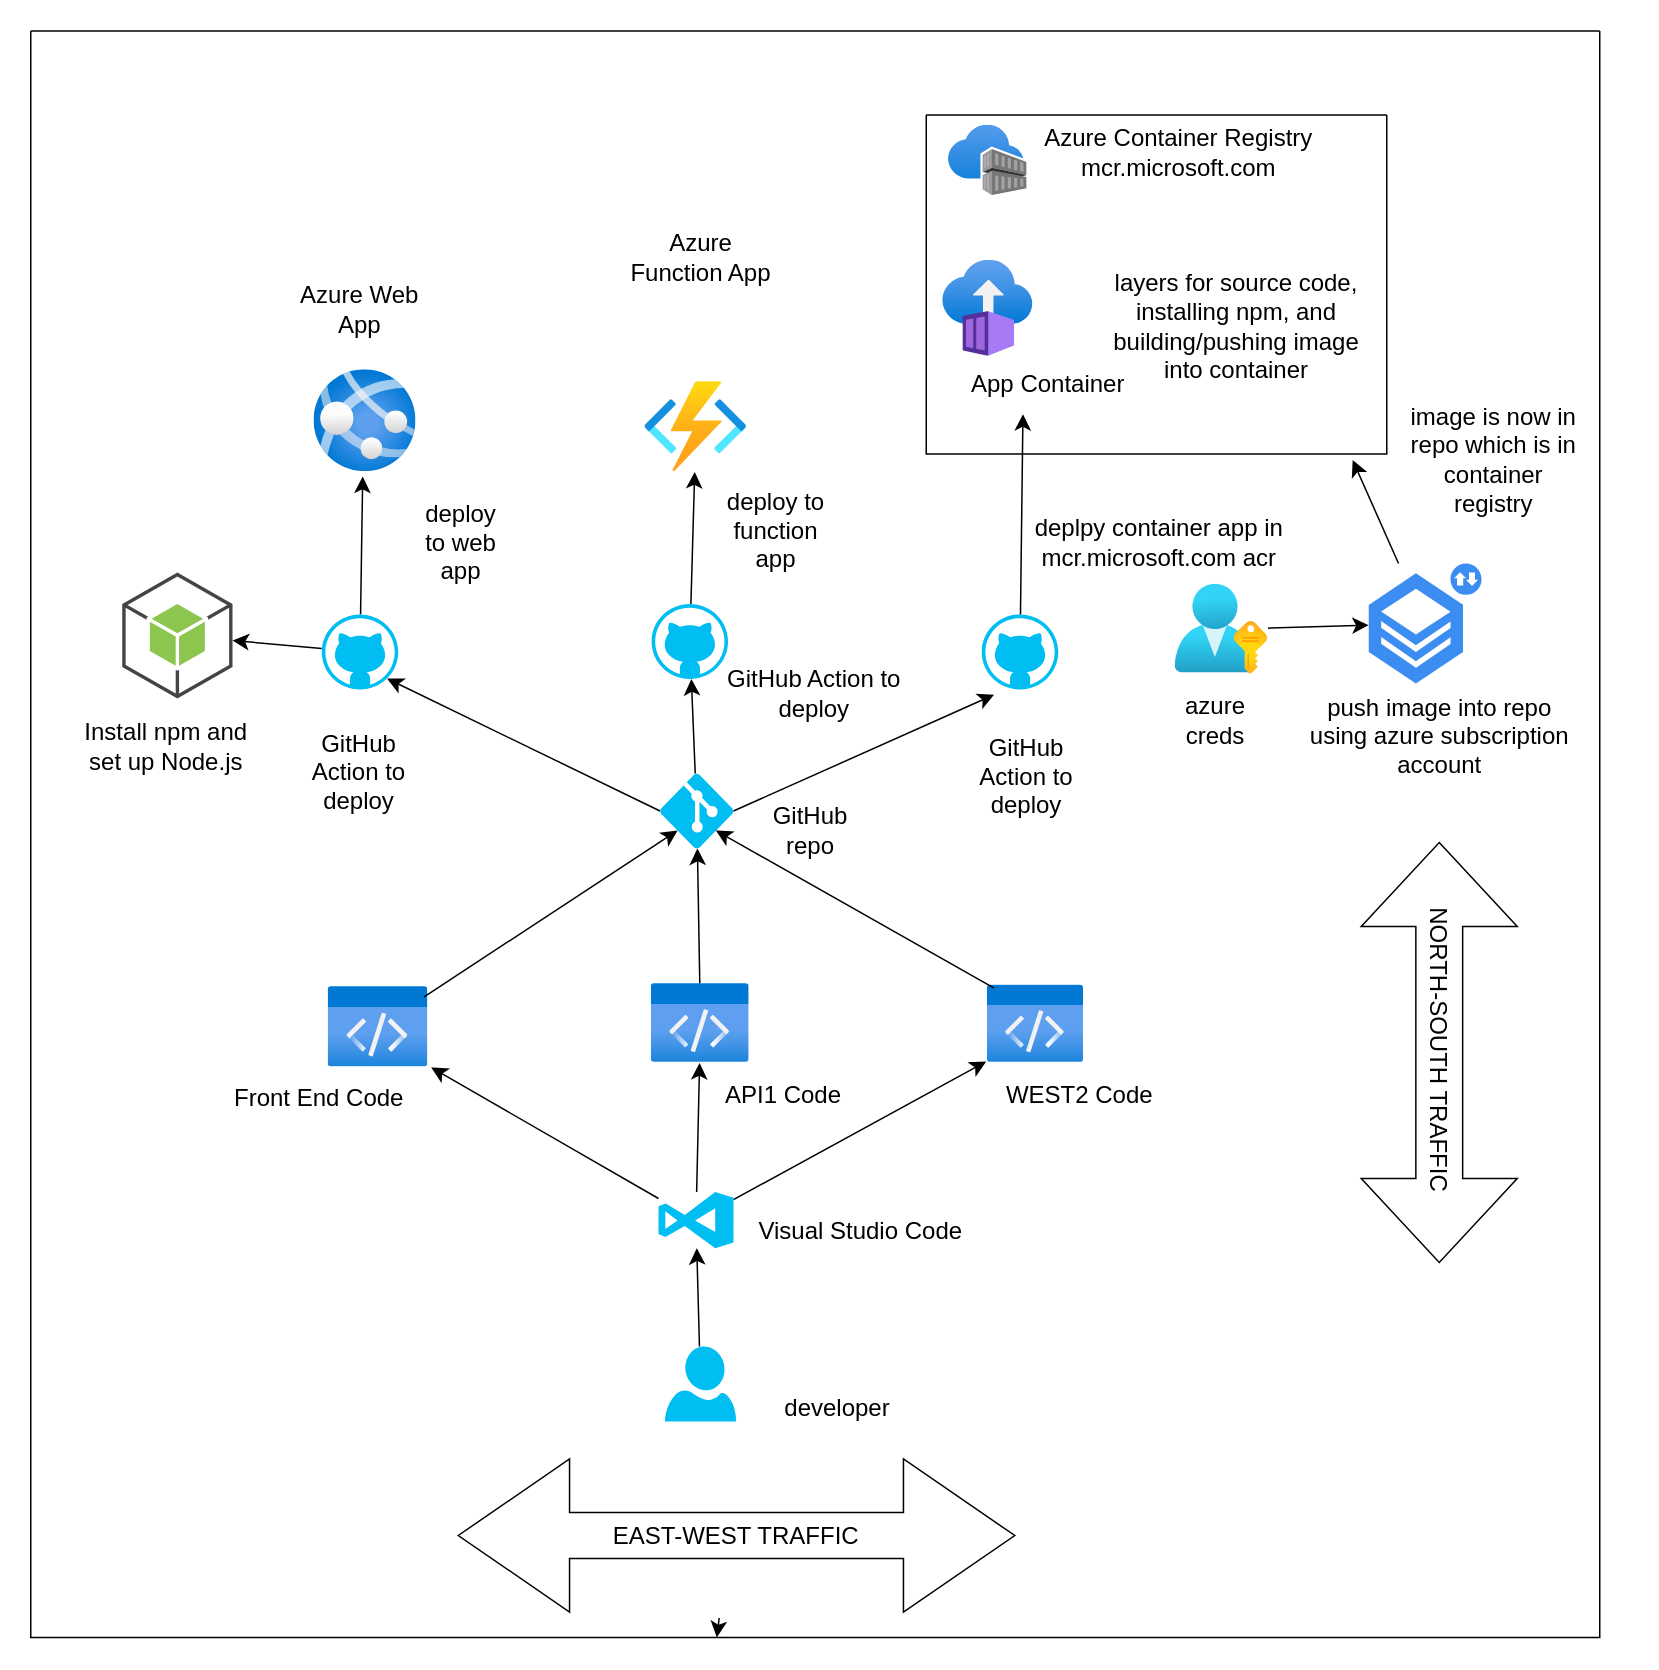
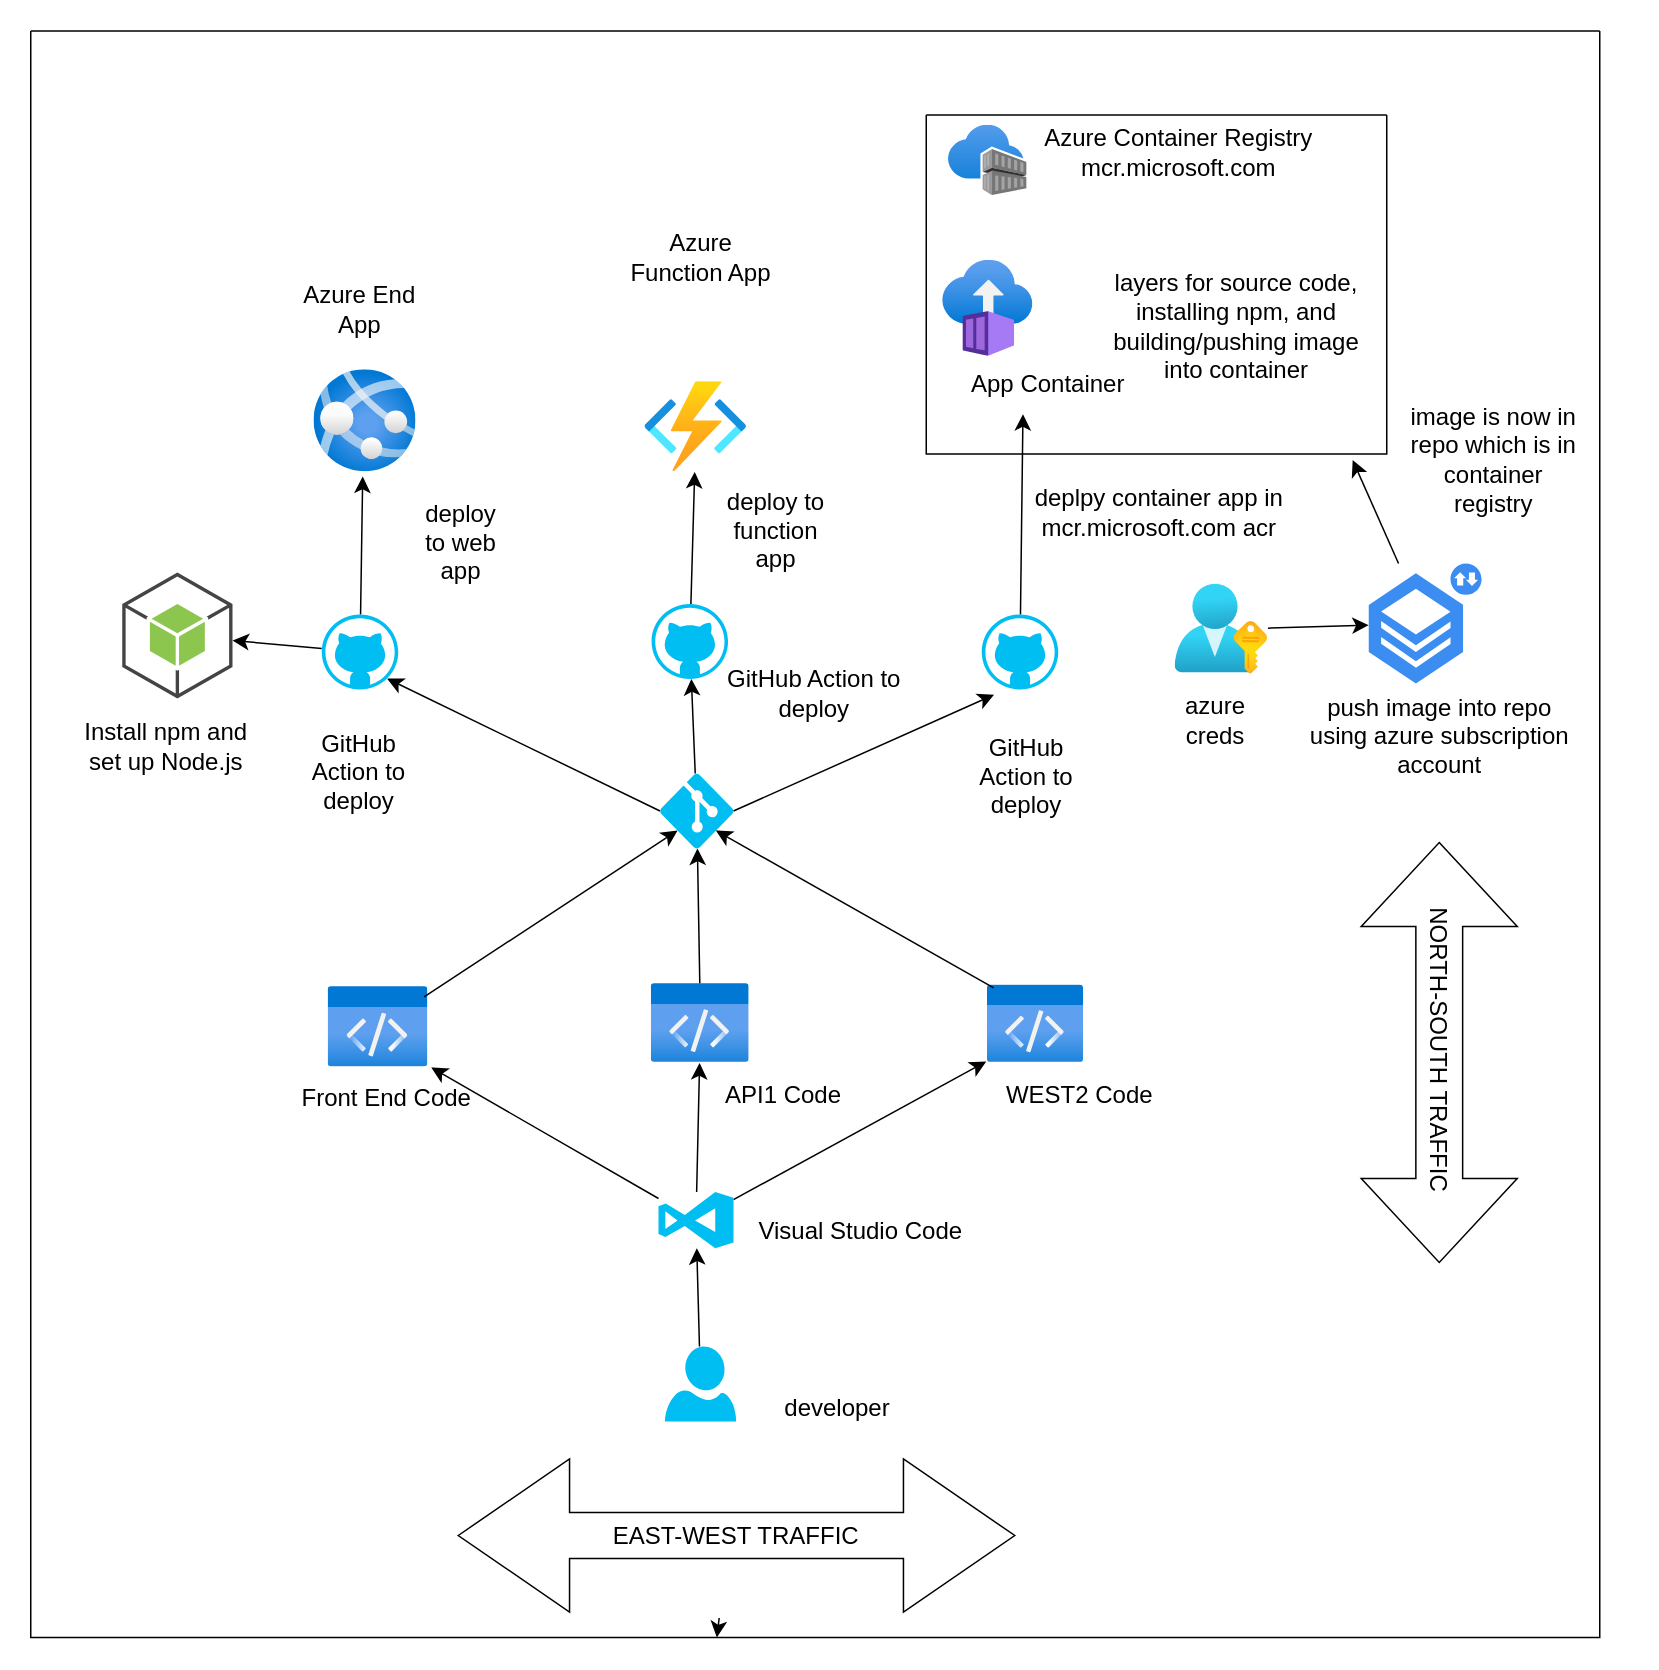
(360, 310) -> (360, 310)
(1160, 542) -> (1160, 512)
(811, 830) -> none
(319, 1097) -> (387, 1097)
